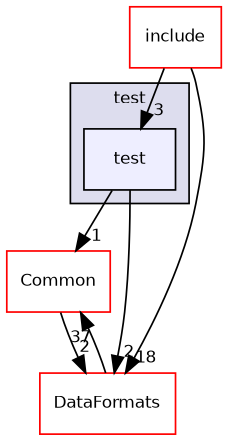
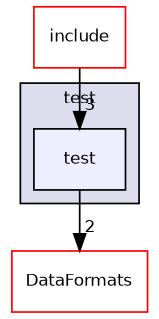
(192, 218) -> none
(59, 282) -> none
